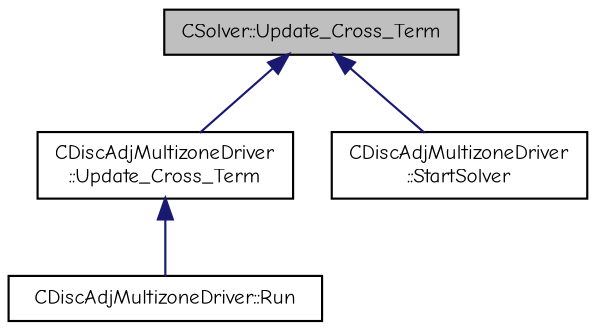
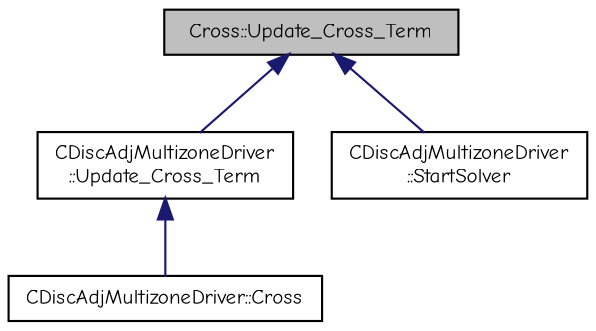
(311, 32) -> (311, 32)
(165, 298) -> (165, 298)
